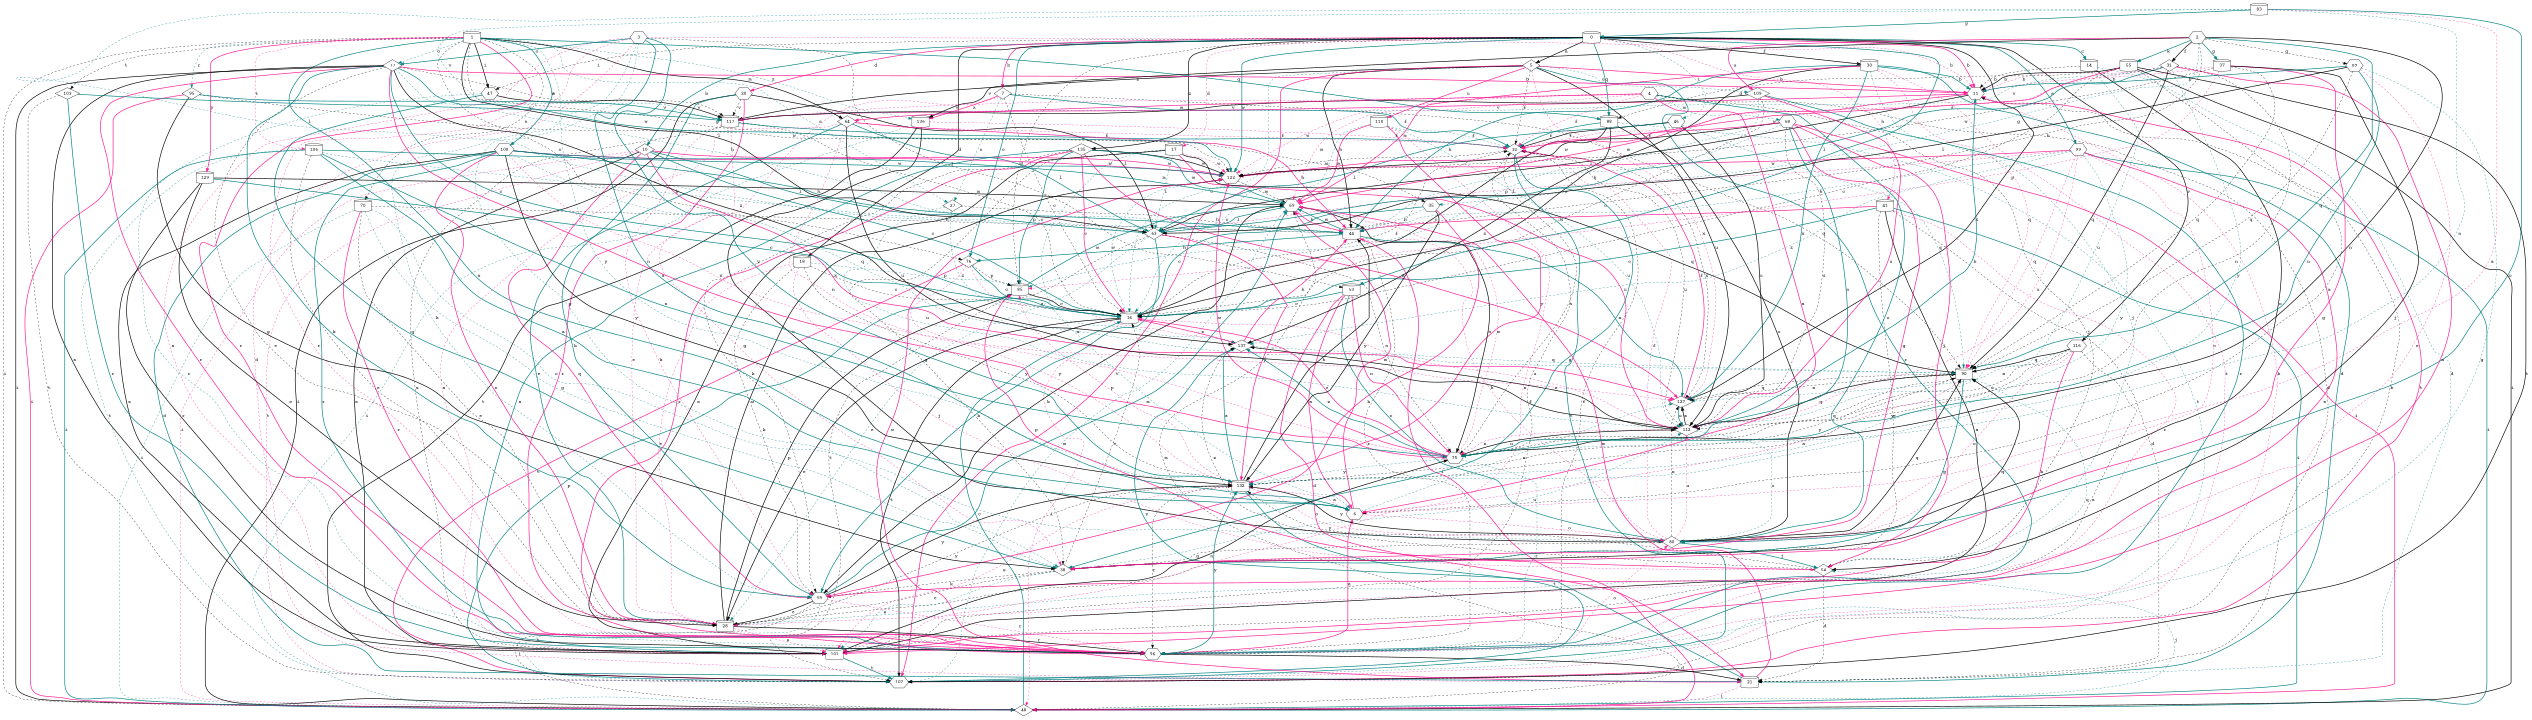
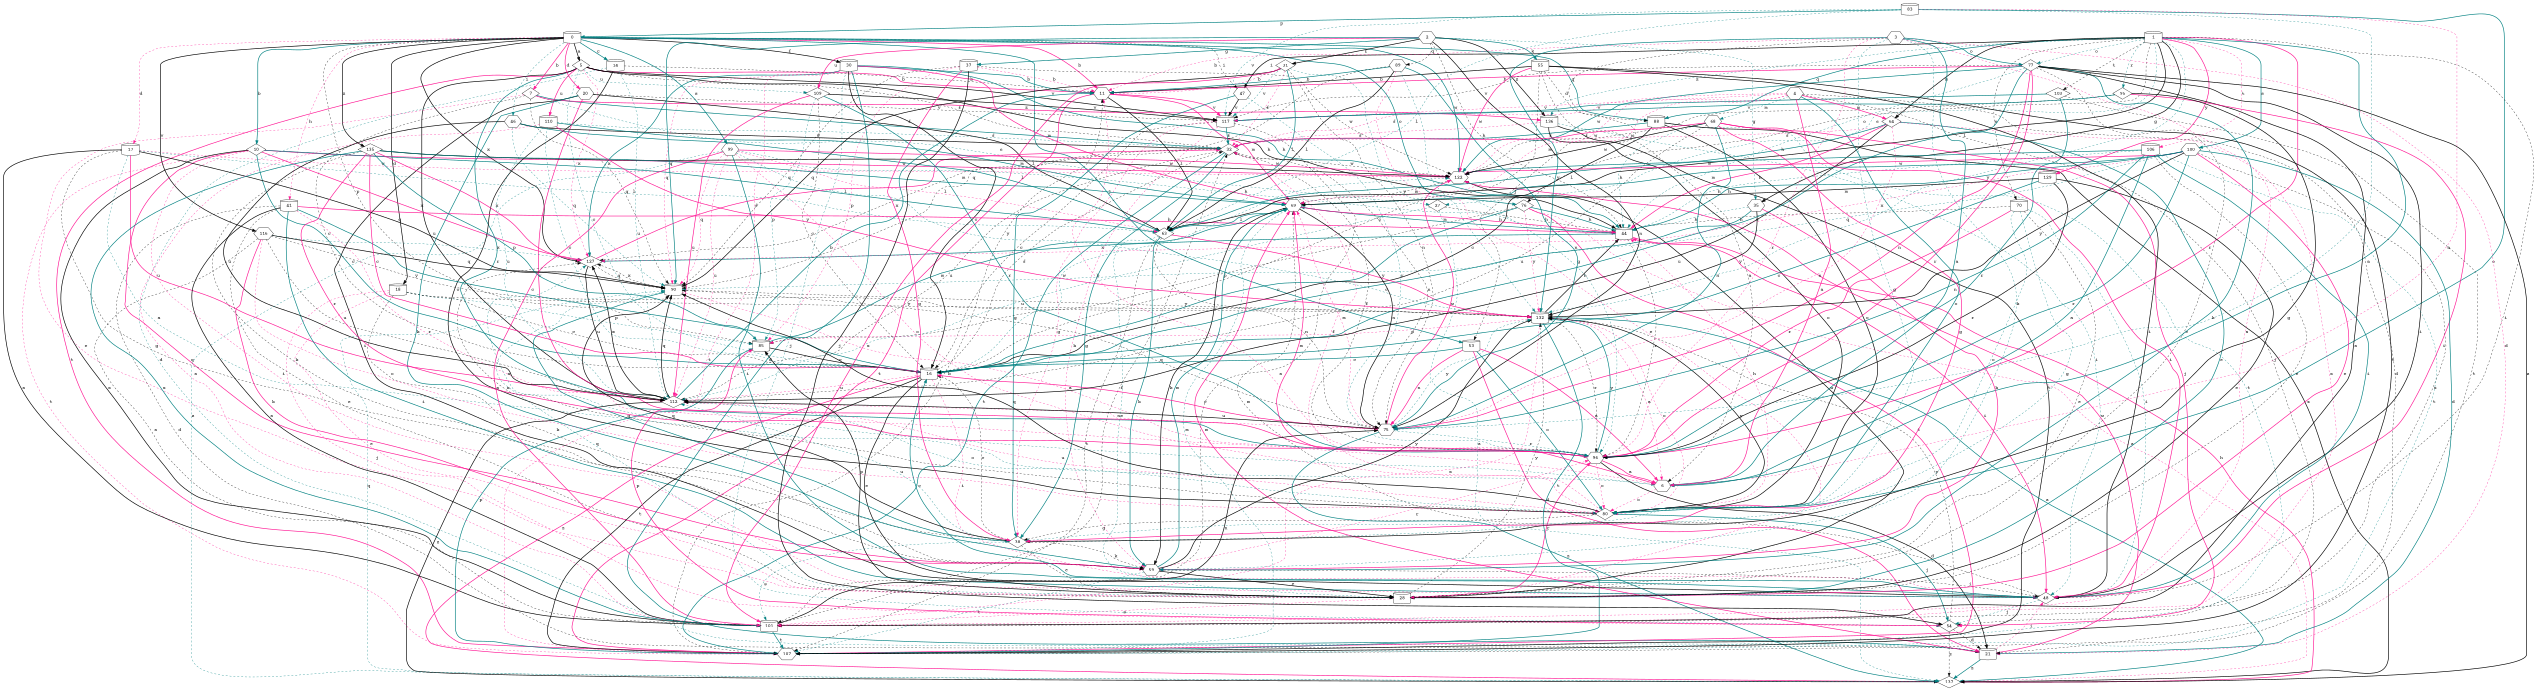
(697, 125) -> (2002, 145)
(1337, 162) -> (921, 149)
(1161, 248) -> (1572, 217)
(1678, 415) -> (602, 348)
(210, 511) -> (1961, 616)
(958, 636) -> (1535, 569)
